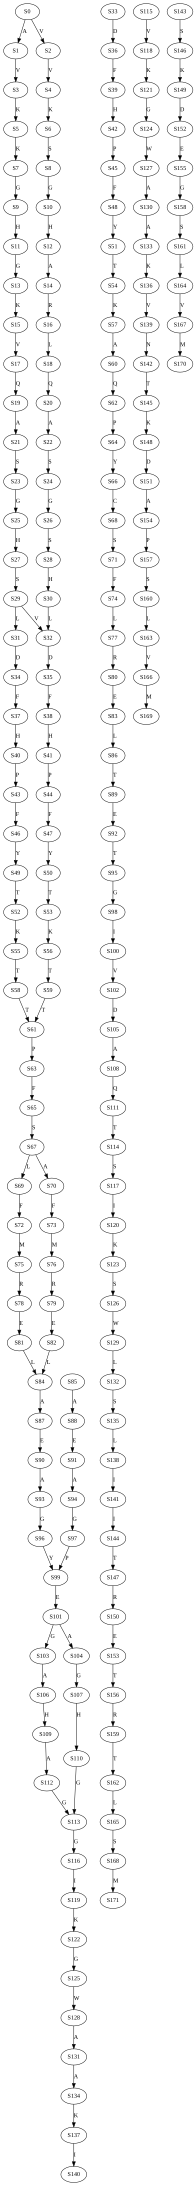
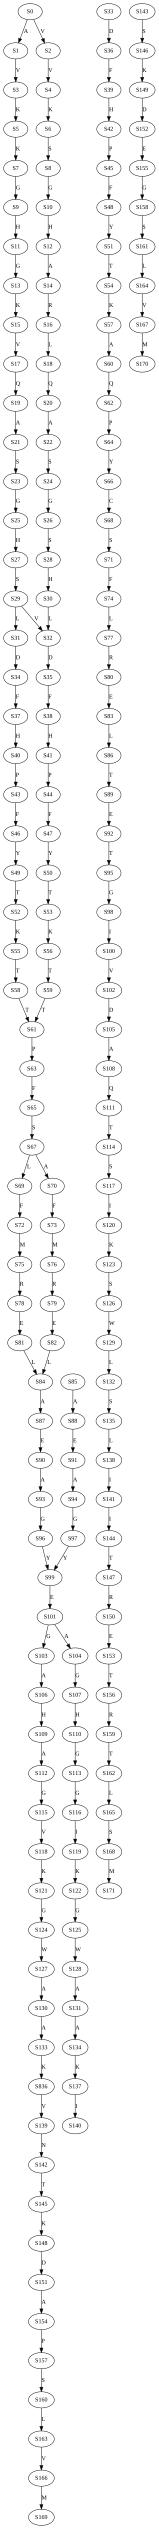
(146, 286) -> (41, 2087)
(67, 1558) -> (65, 1558)
(59, 1801) -> (41, 1791)
